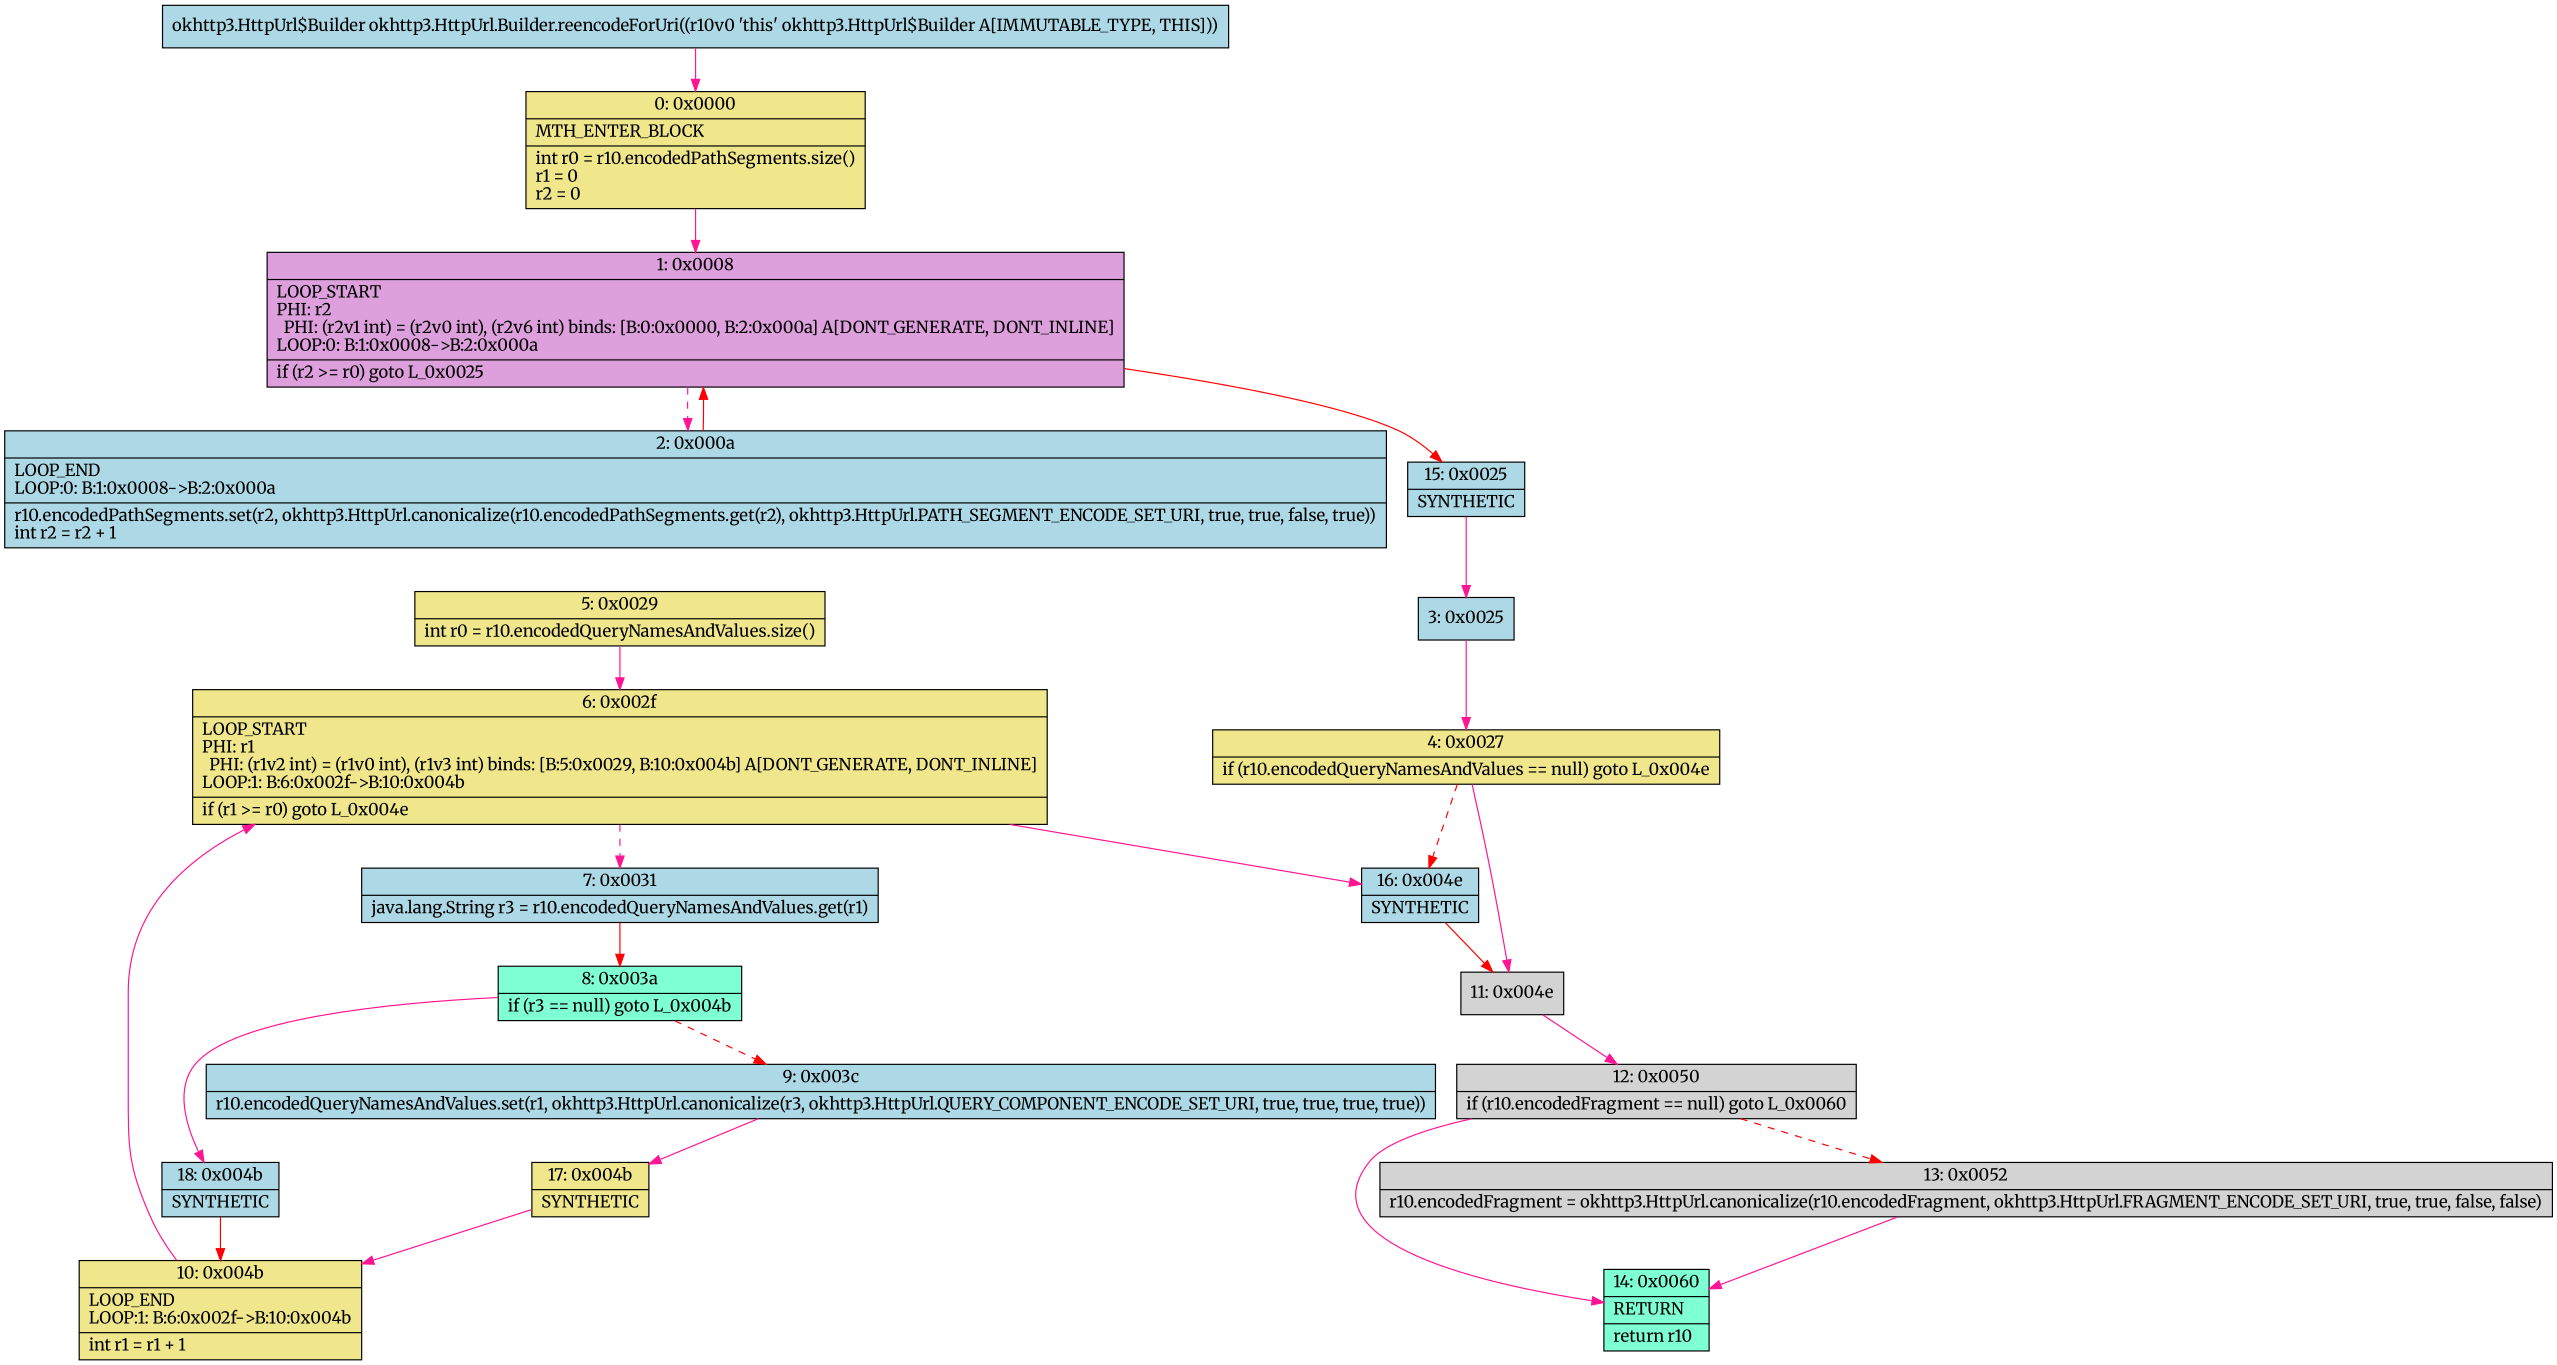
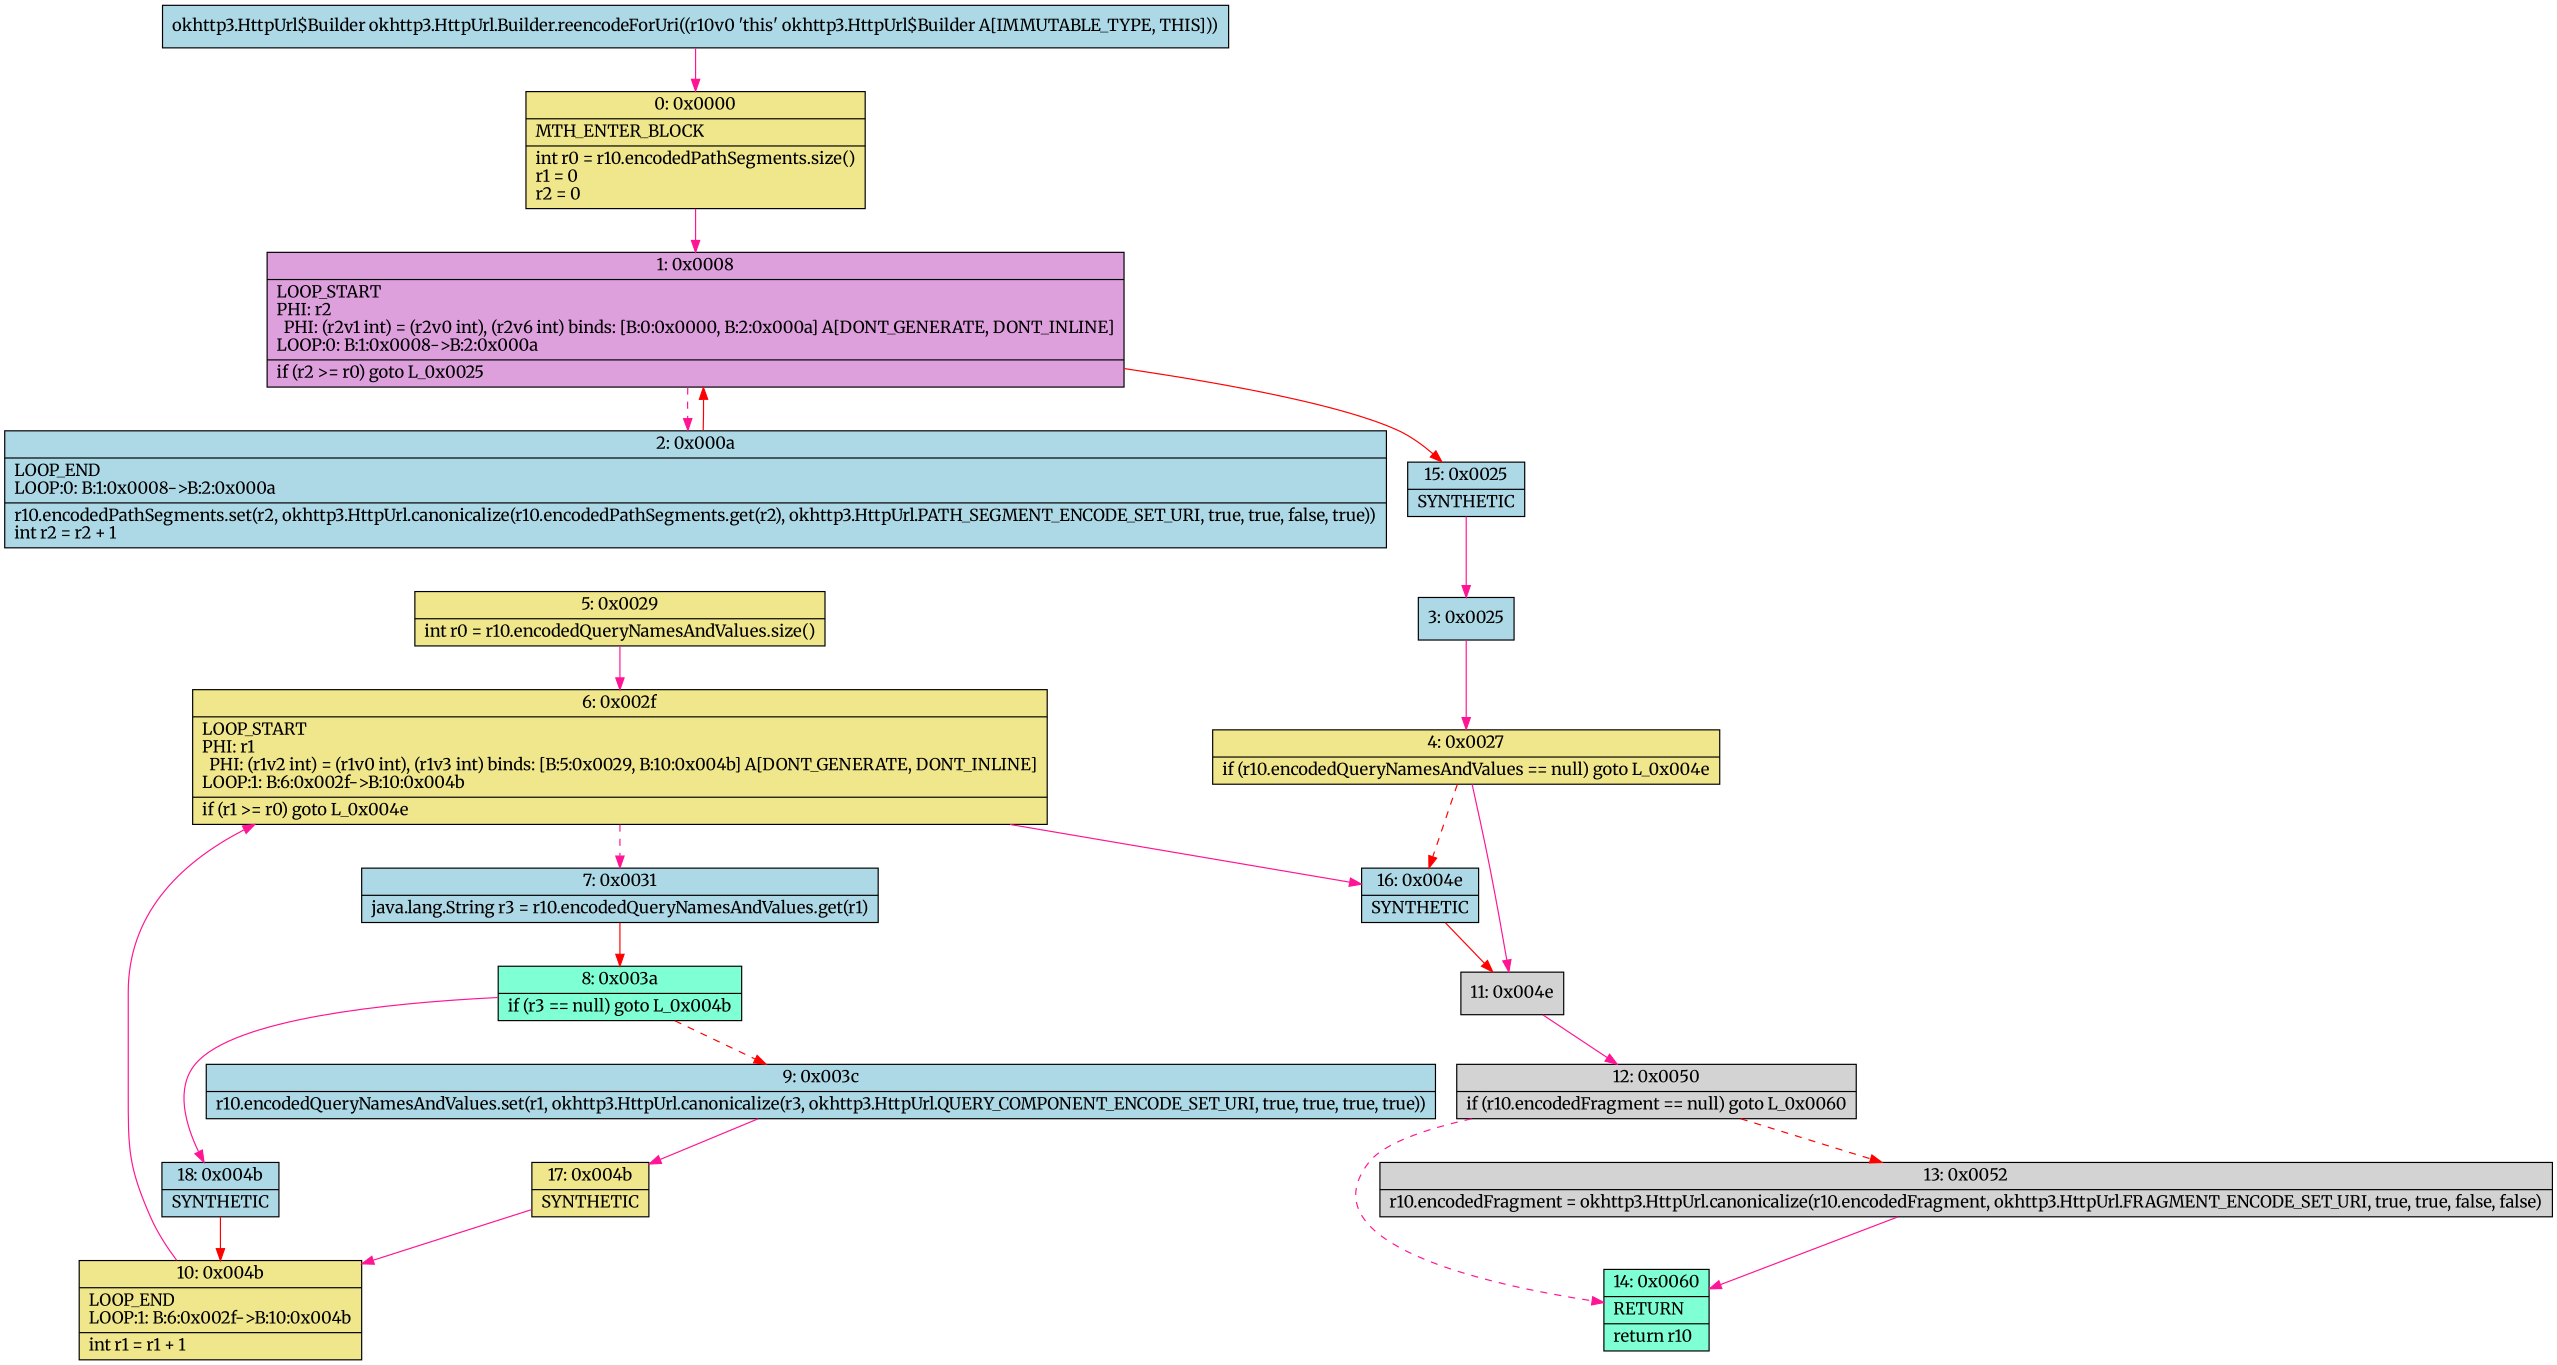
(1392, 1242) -> (1392, 1242)
